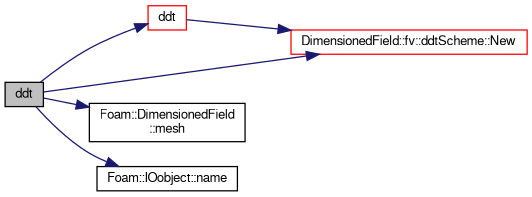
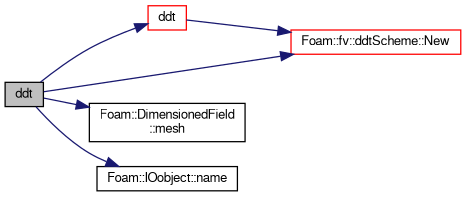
(409, 42) -> (376, 42)
